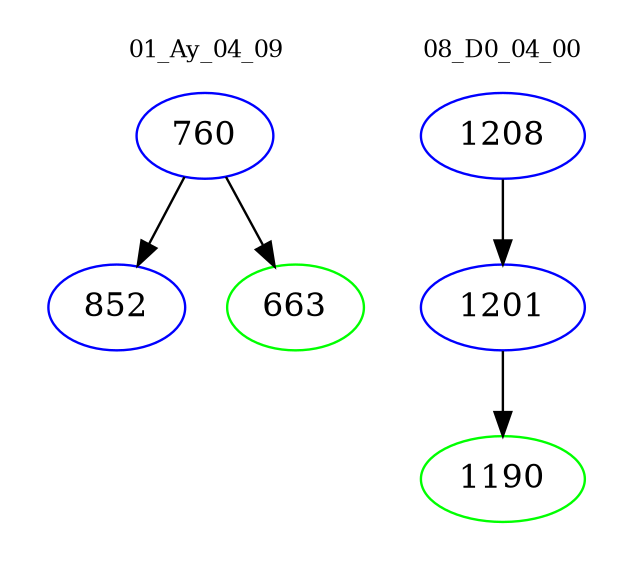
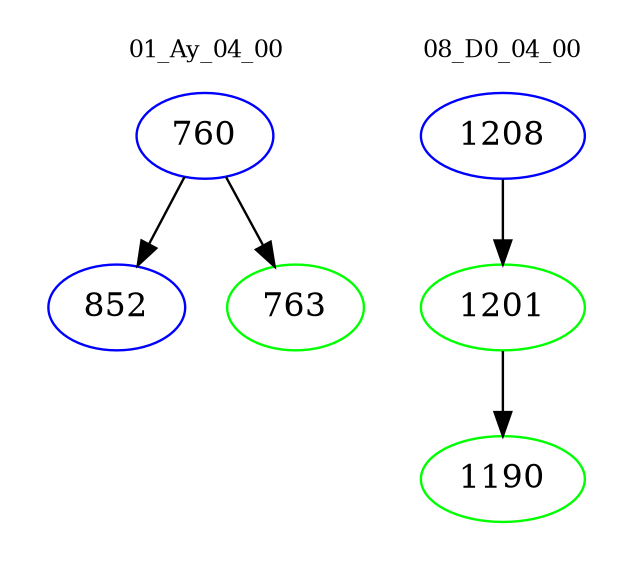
(206, 51) -> (206, 51)
(296, 307) -> (296, 307)
(503, 307) -> (503, 307)
